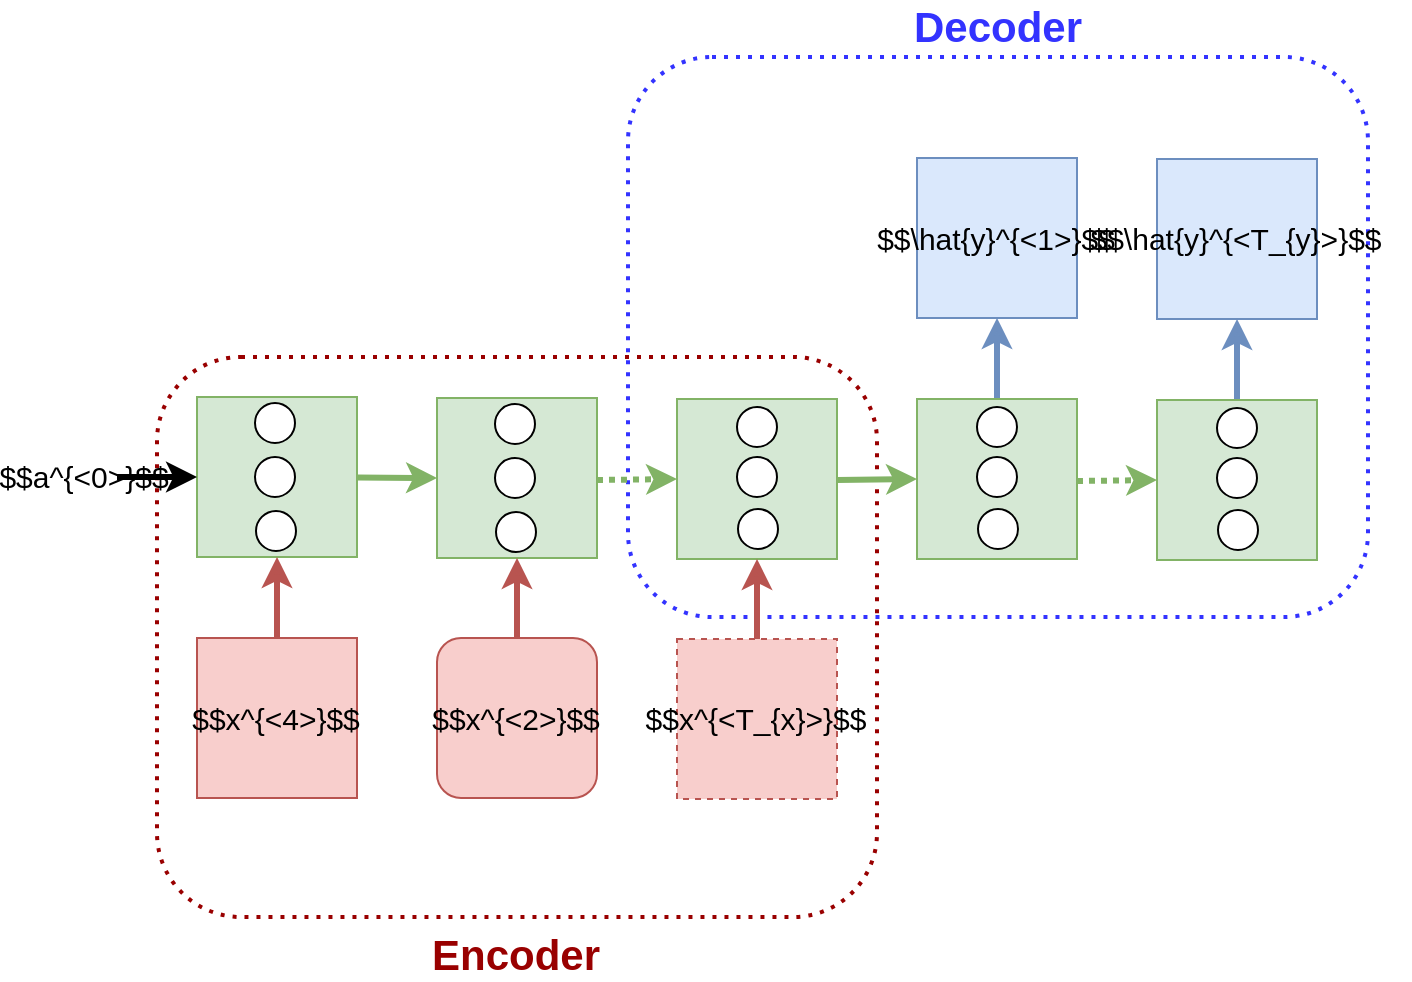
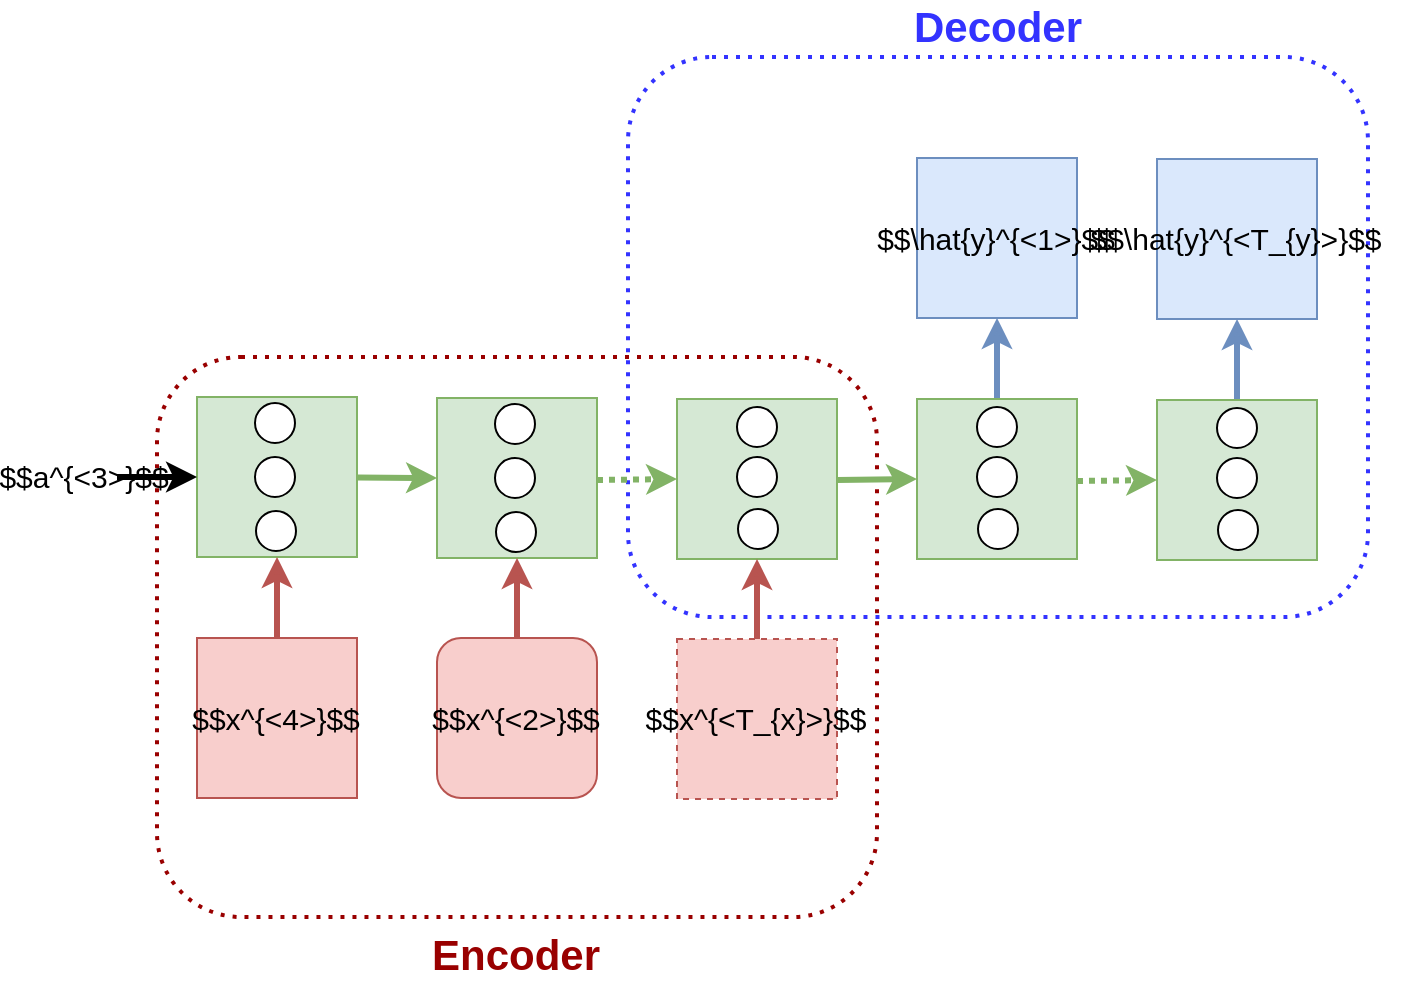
(85, 477) -> (85, 477)
